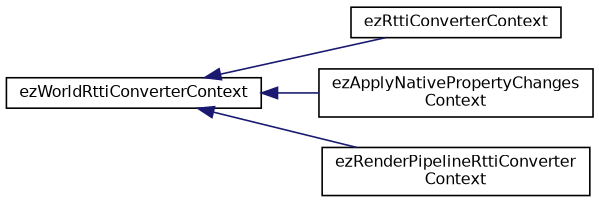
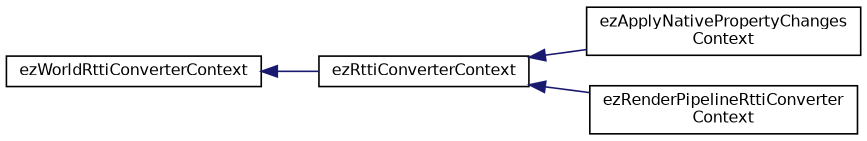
(298, 93) -> (566, 52)
(285, 130) -> (568, 90)
